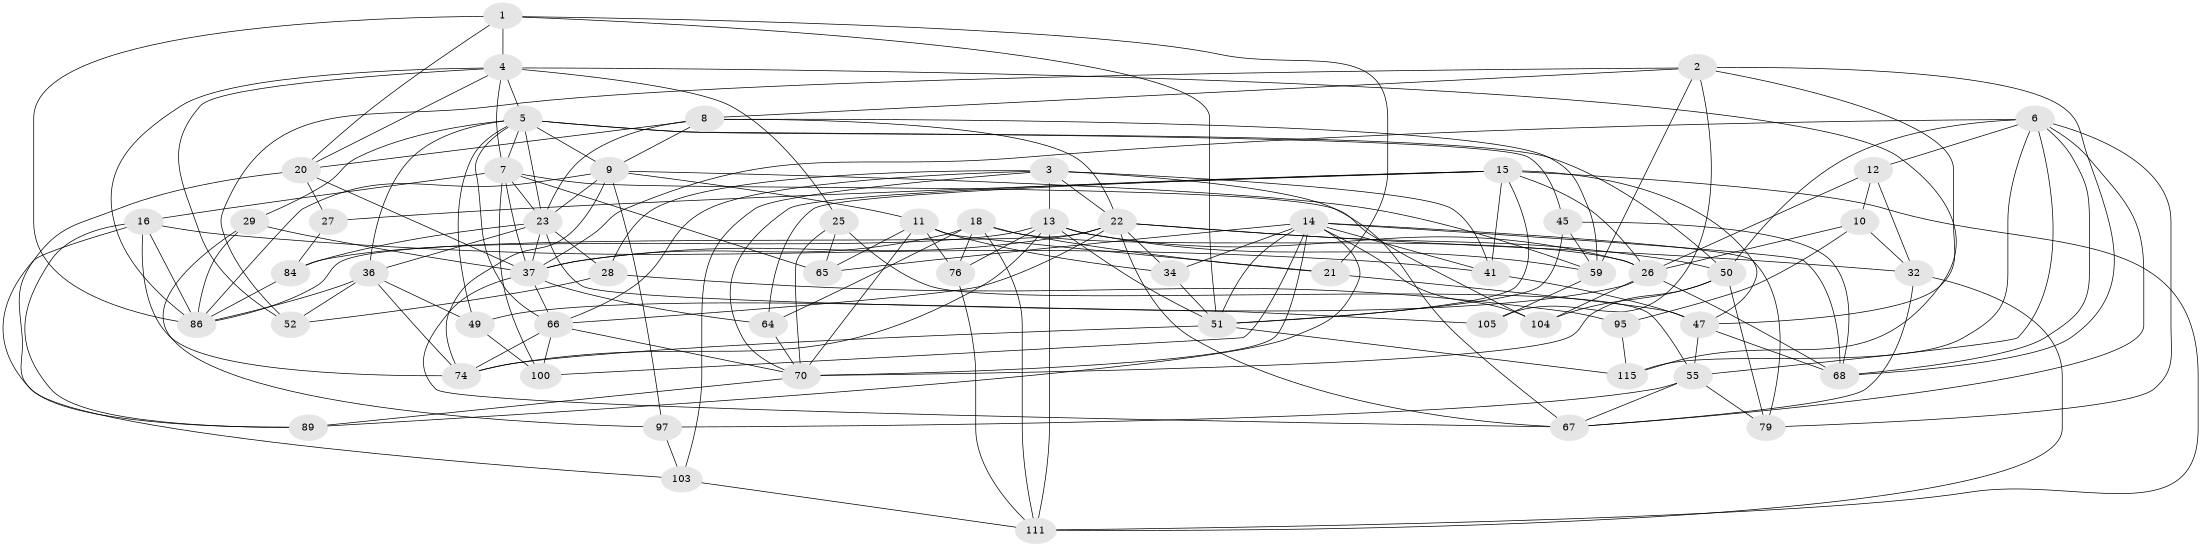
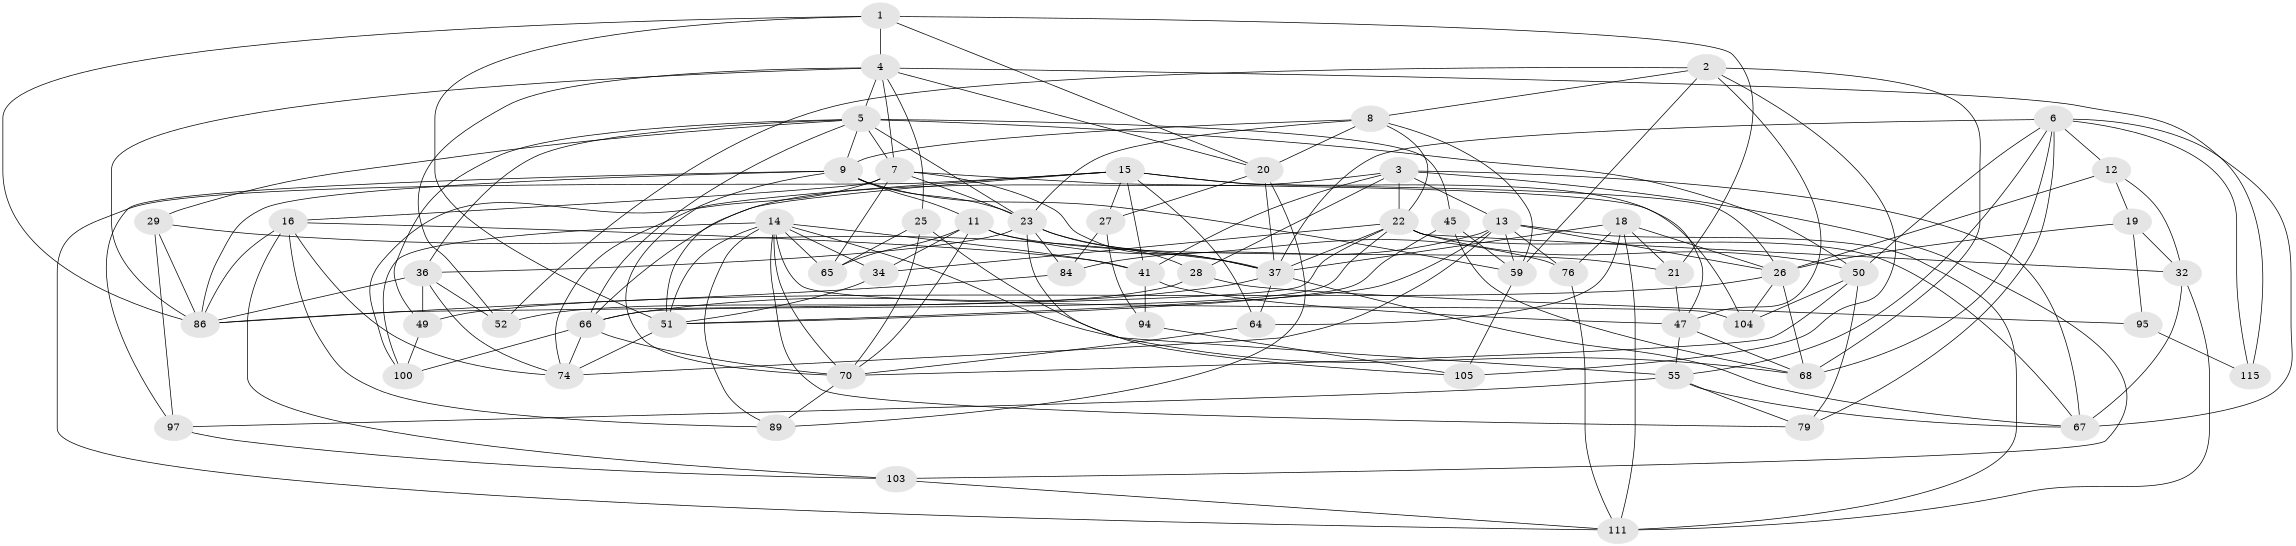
(1860, 222) -> (2132, 222)
none -> (1145, 325)
(1422, 350) -> none
